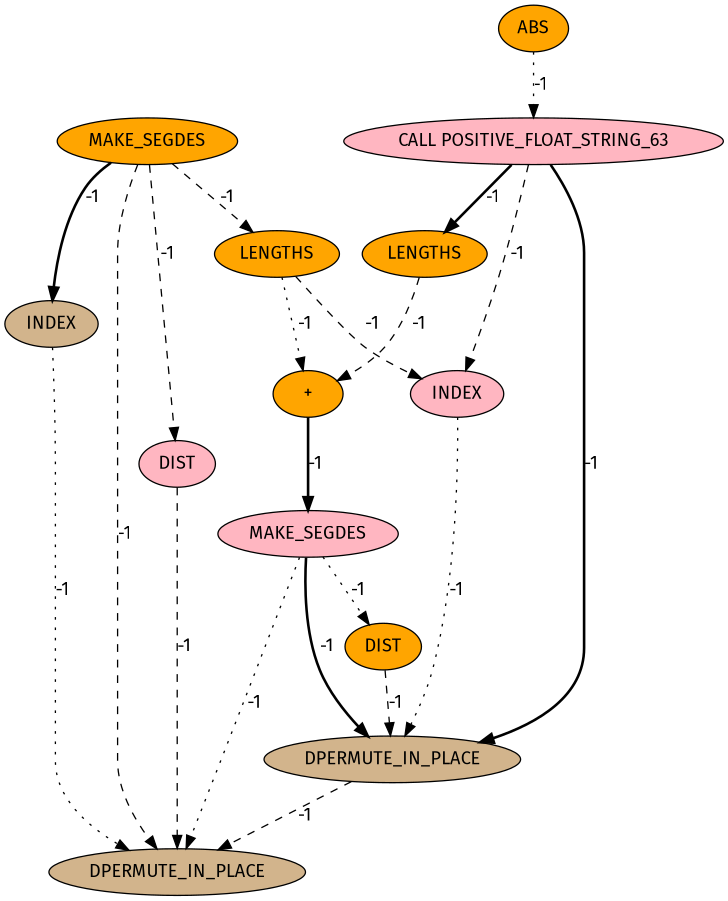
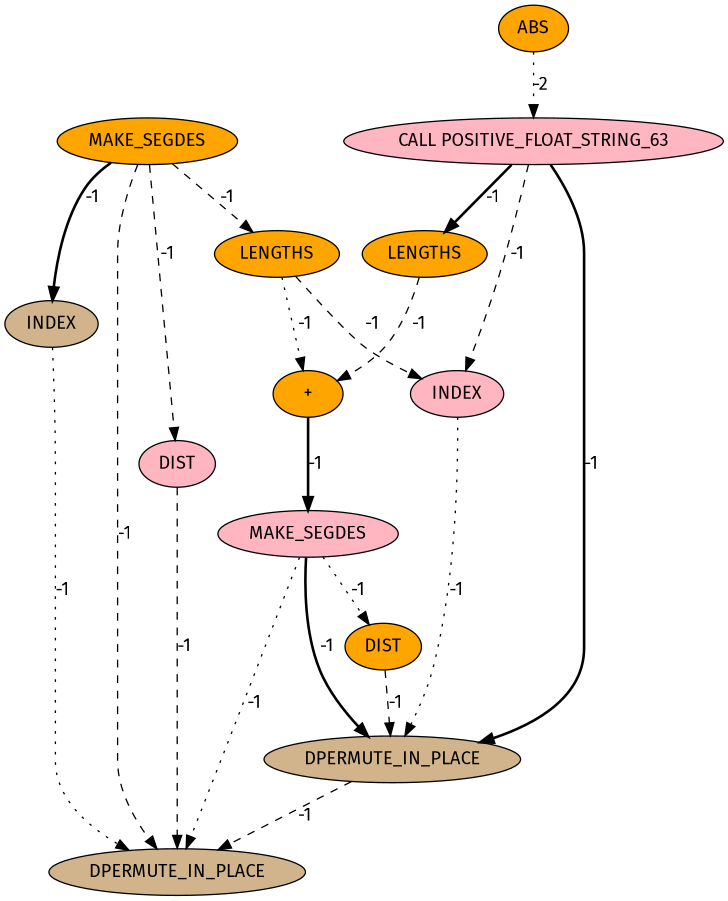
(541, 85) -> (541, 85)
